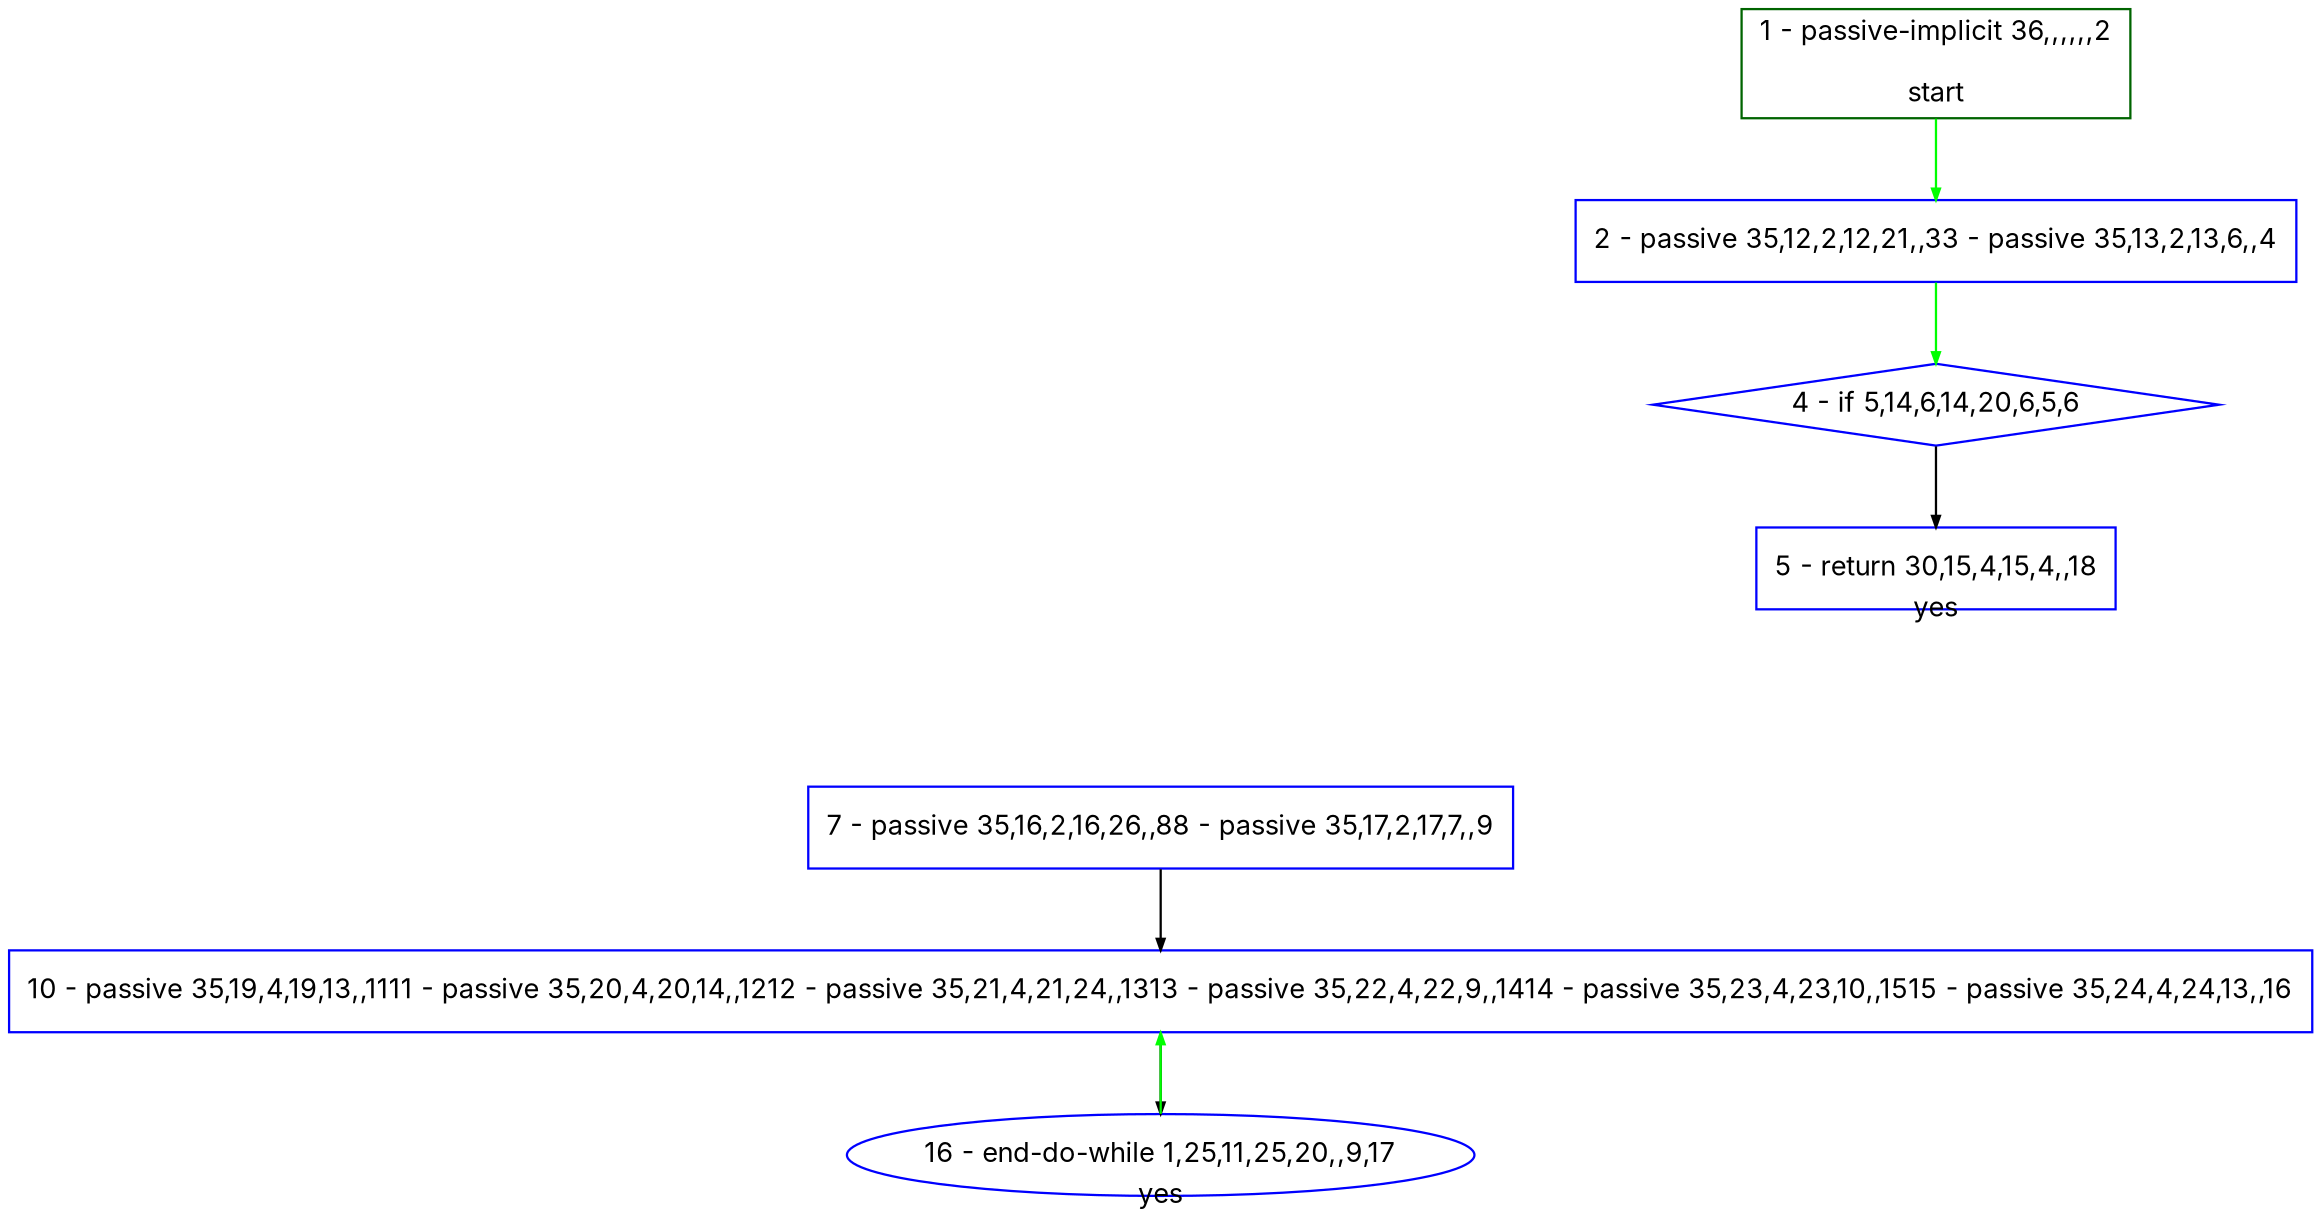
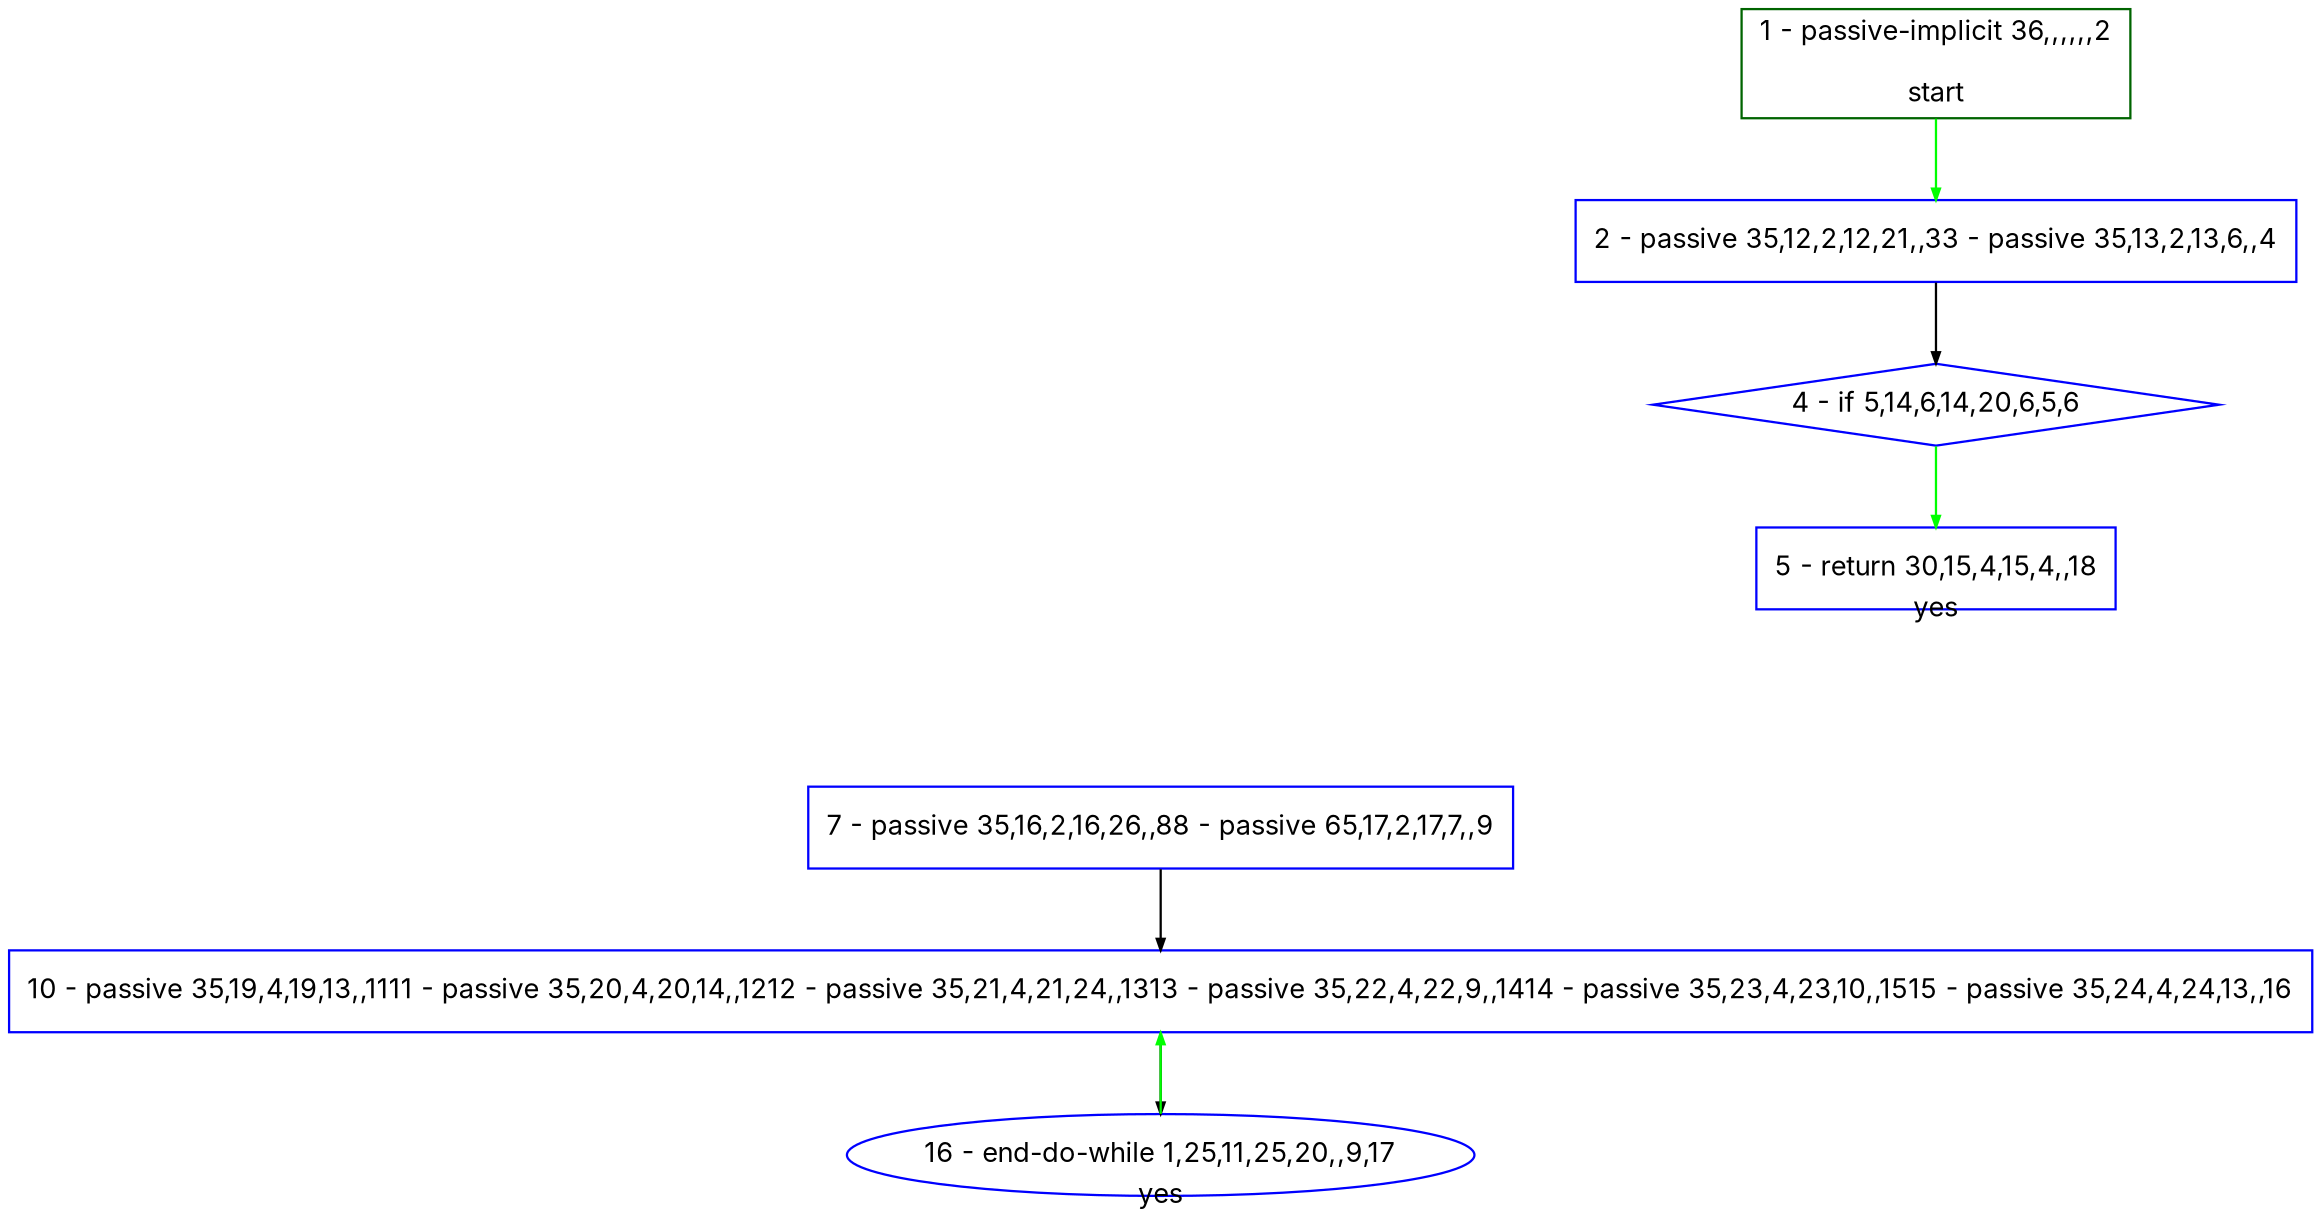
(1936, 317) -> (1936, 317)
(1936, 481) -> (1936, 481)
(1161, 828) -> (1161, 828)
